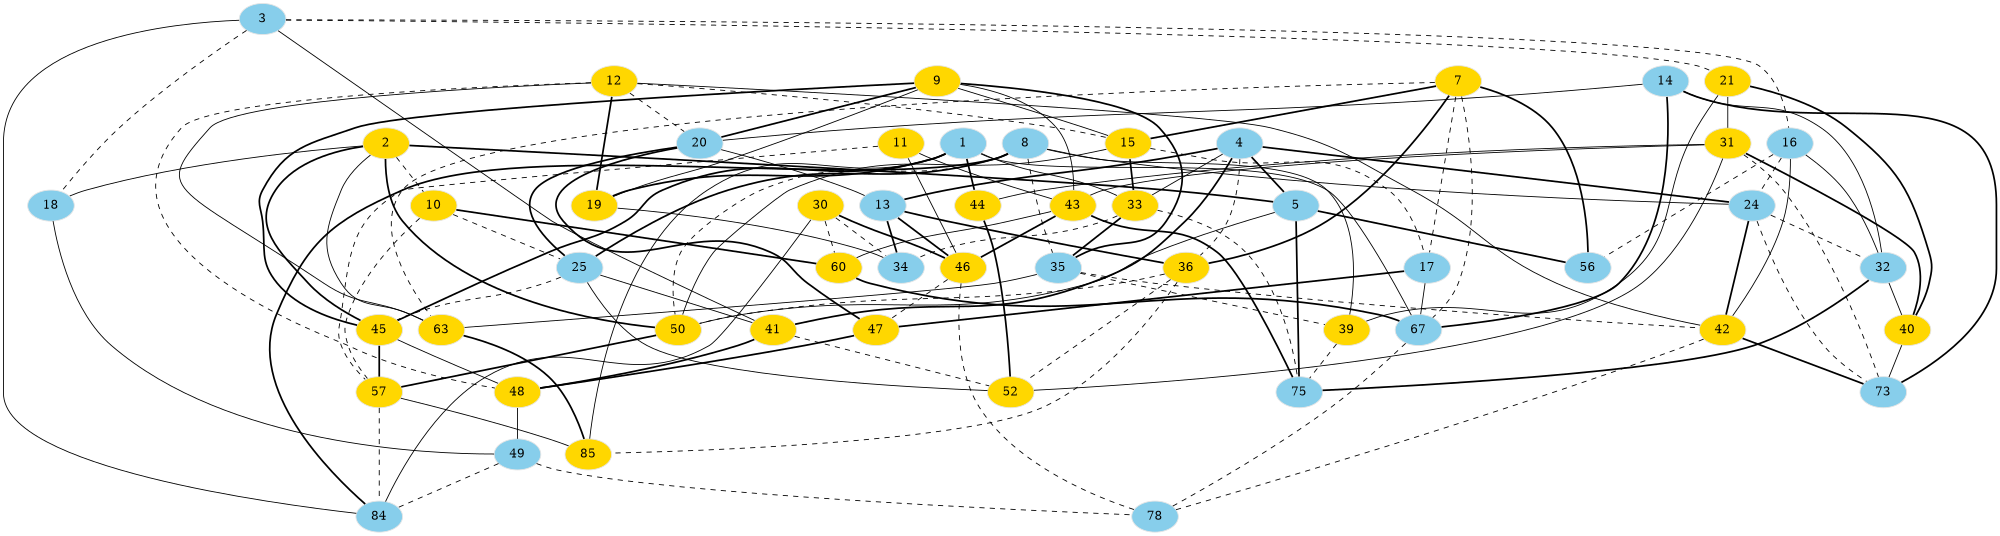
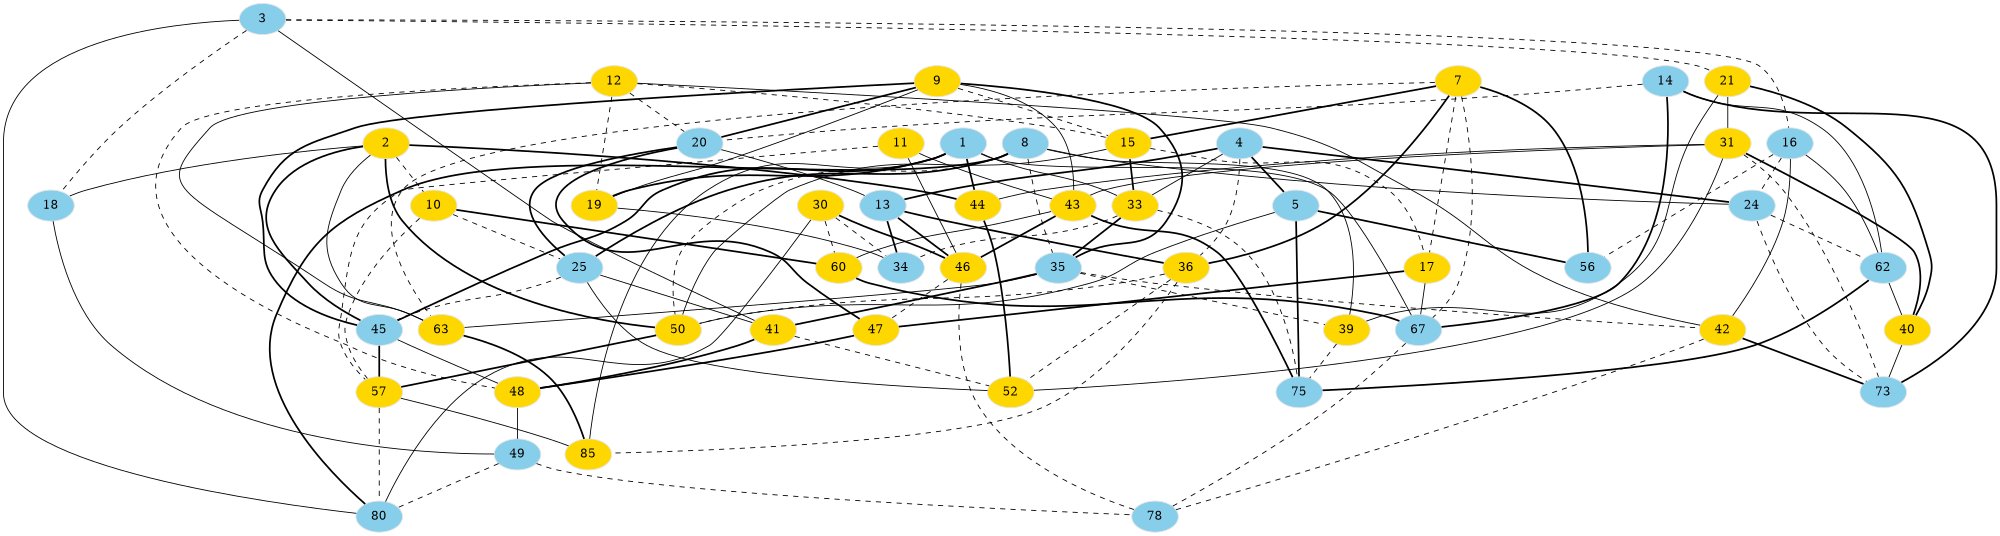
(1206, 111) -> (1206, 111)
(1067, 122) -> (1067, 122)
(604, 143) -> (604, 143)
(950, 175) -> (588, 155)
(1427, 268) -> (1427, 268)
(1737, 268) -> none
(1883, 268) -> (1883, 268)
(1039, 298) -> (862, 311)
(379, 330) -> (379, 330)
(379, 517) -> (379, 517)
